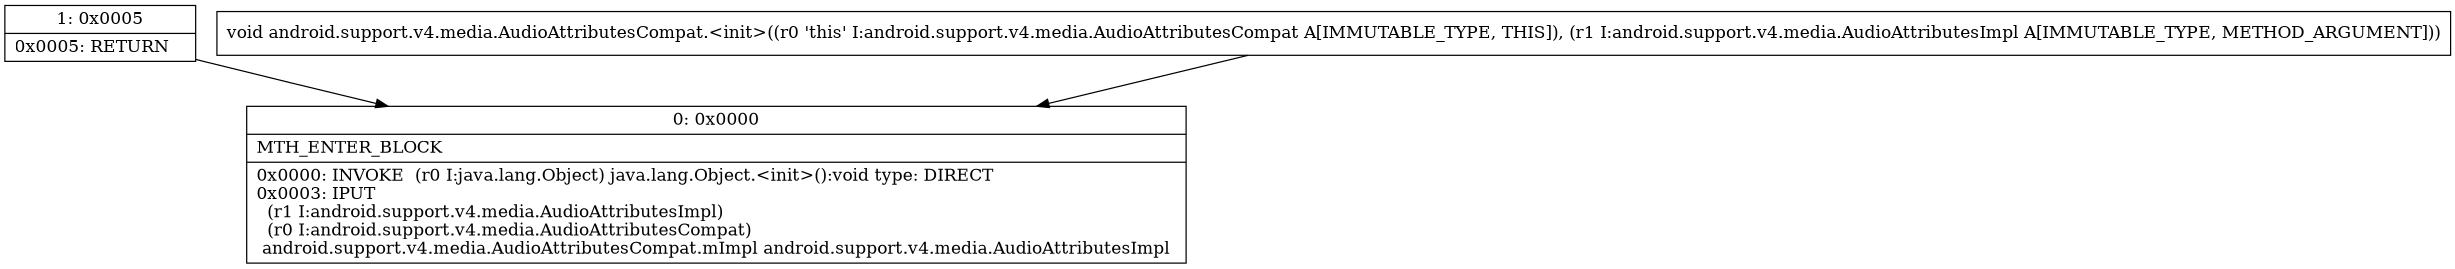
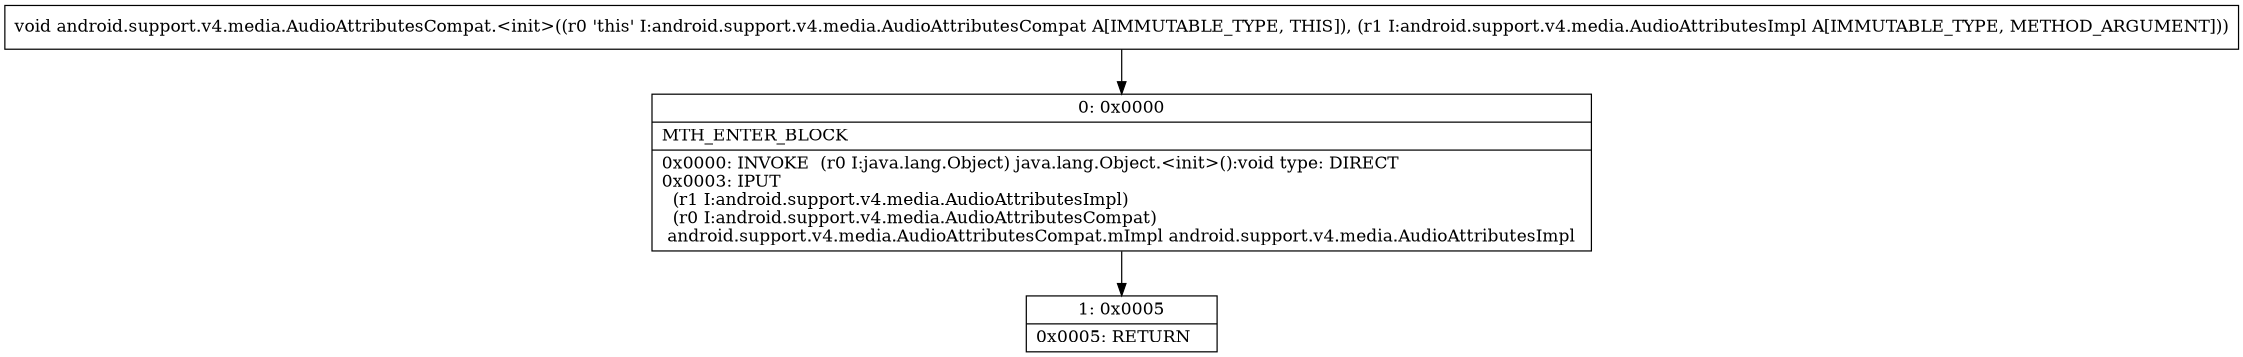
(286, 82) -> (1122, 267)
